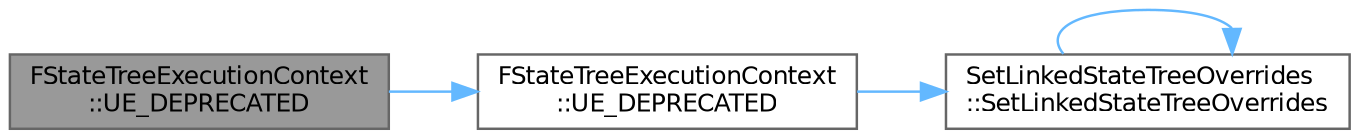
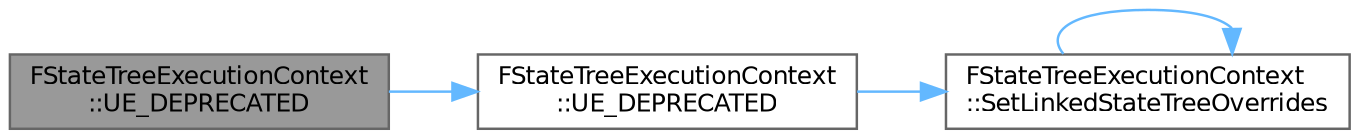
(1148, 92) -> (1148, 92)
